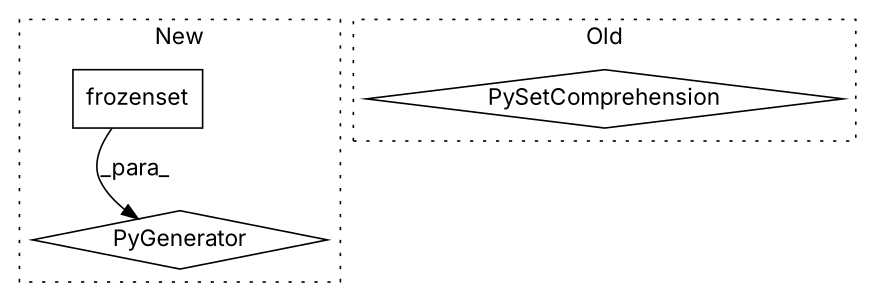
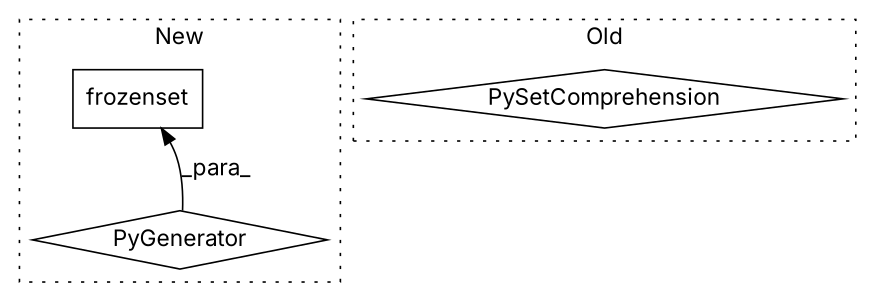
(98, 172) -> (181, 175)
